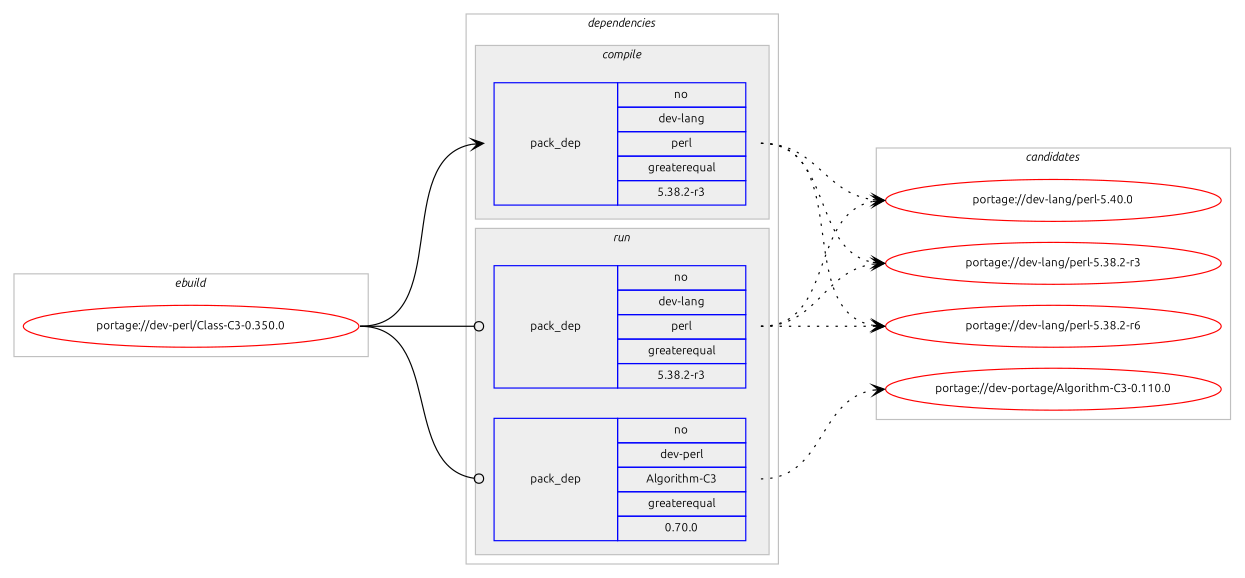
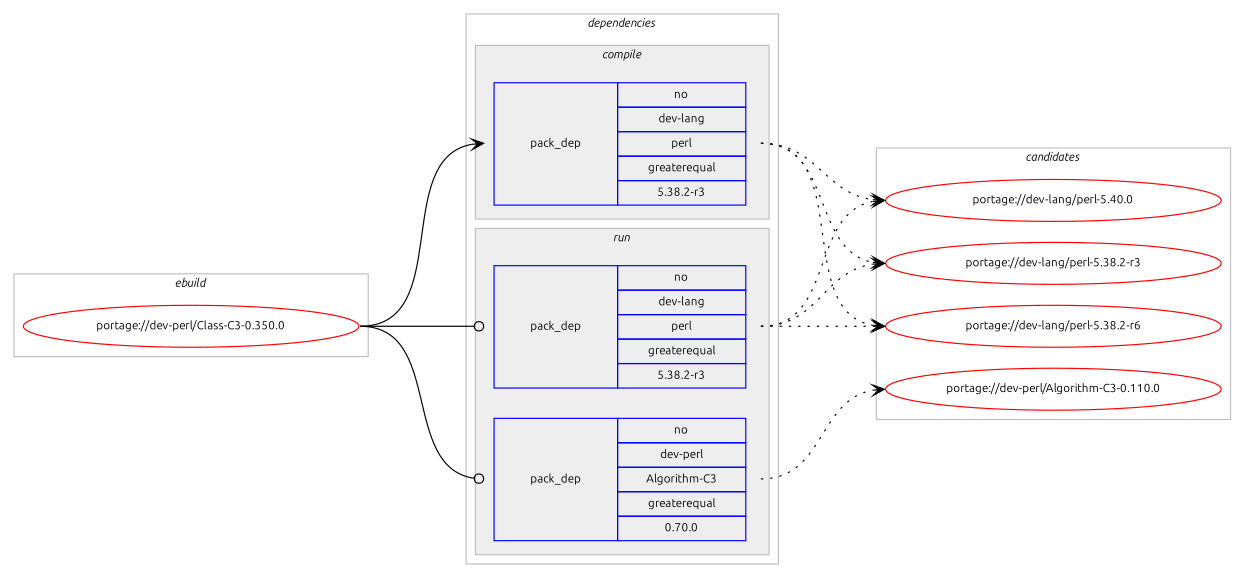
(1053, 389) -> (1053, 389)
